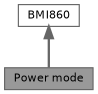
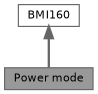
(49, 16) -> (49, 16)
